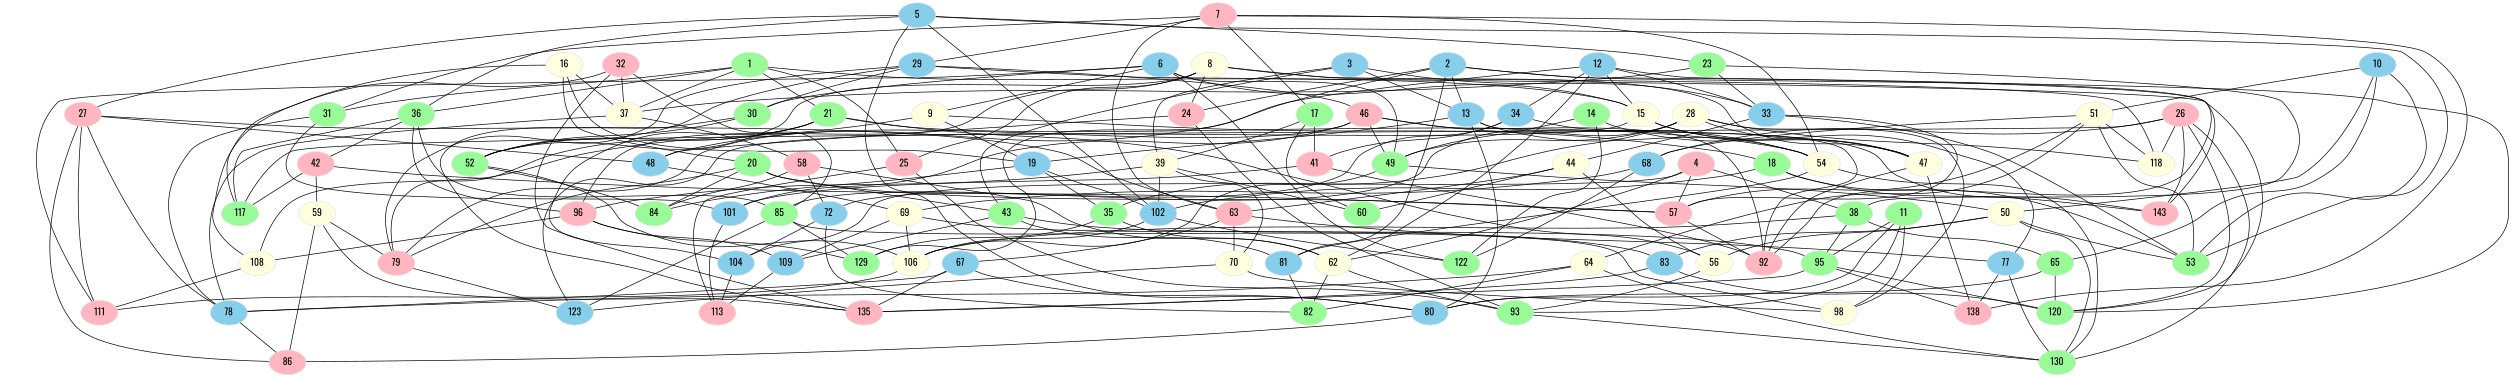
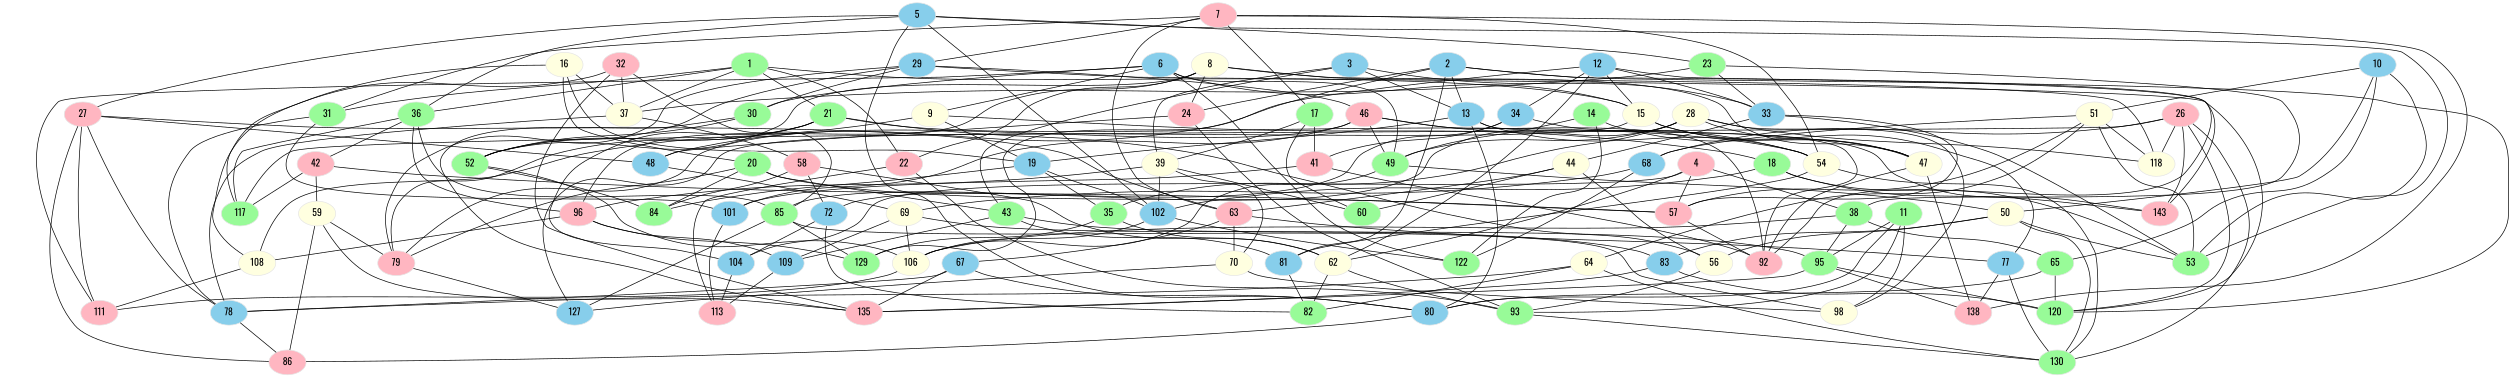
(904, 164) -> (904, 164)
(575, 313) -> (575, 313)
